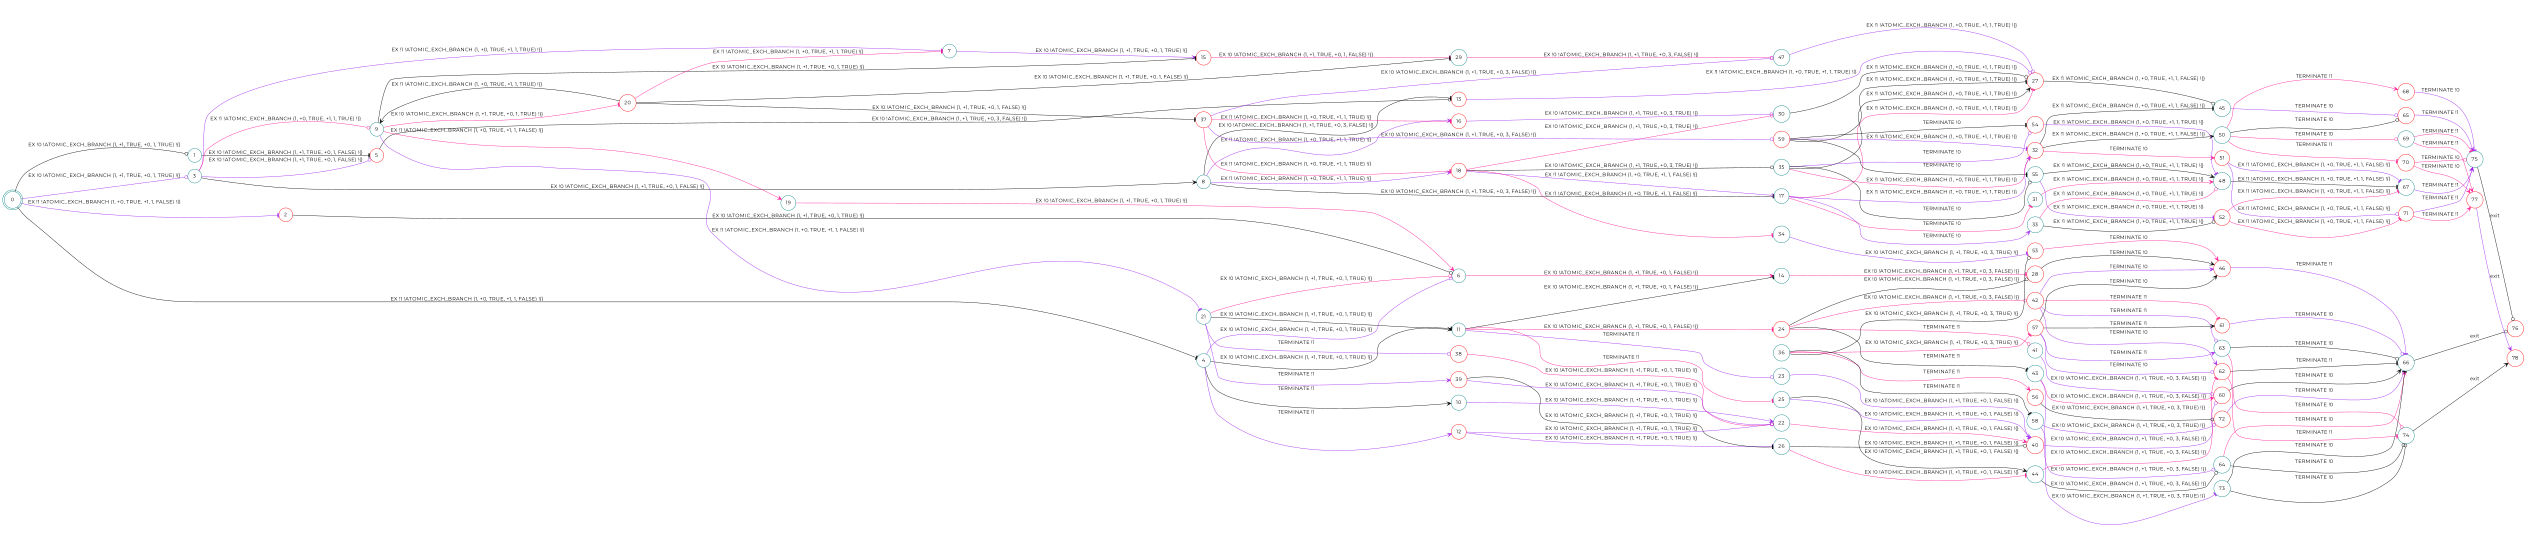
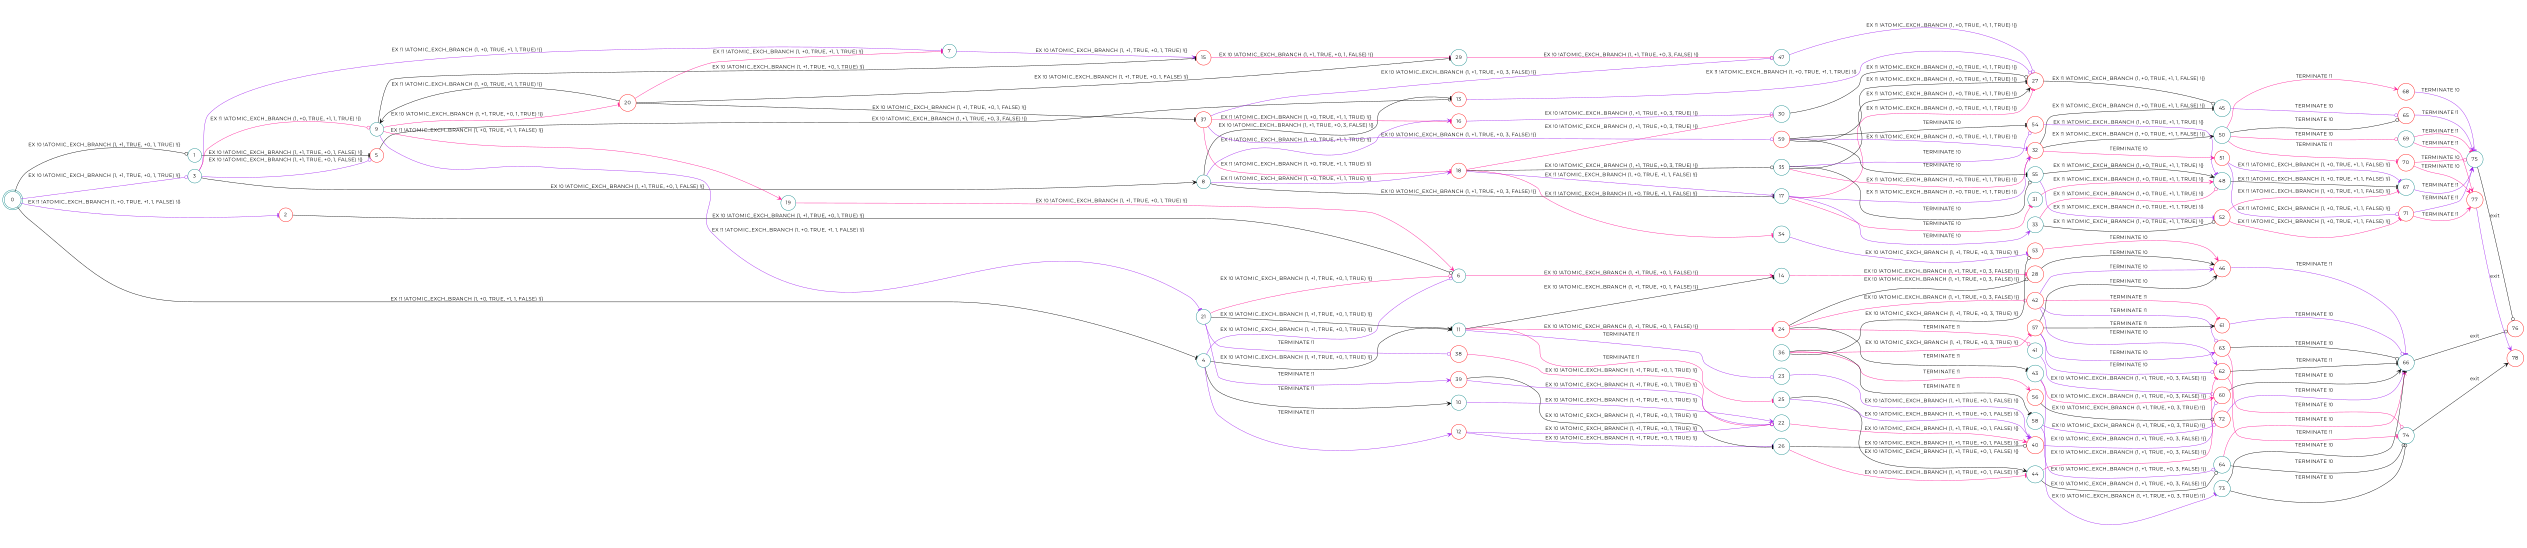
(2222, 348) -> (2222, 348)
(2129, 353) -> (2129, 353)
